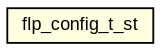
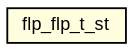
(80, 26) -> (67, 26)
